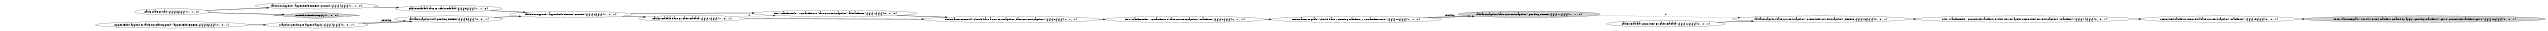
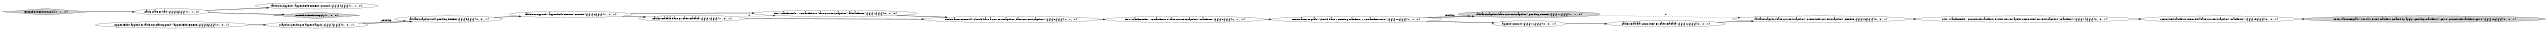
(449, 9) -> none
none -> (46, 12)
none -> (1529, 24)
